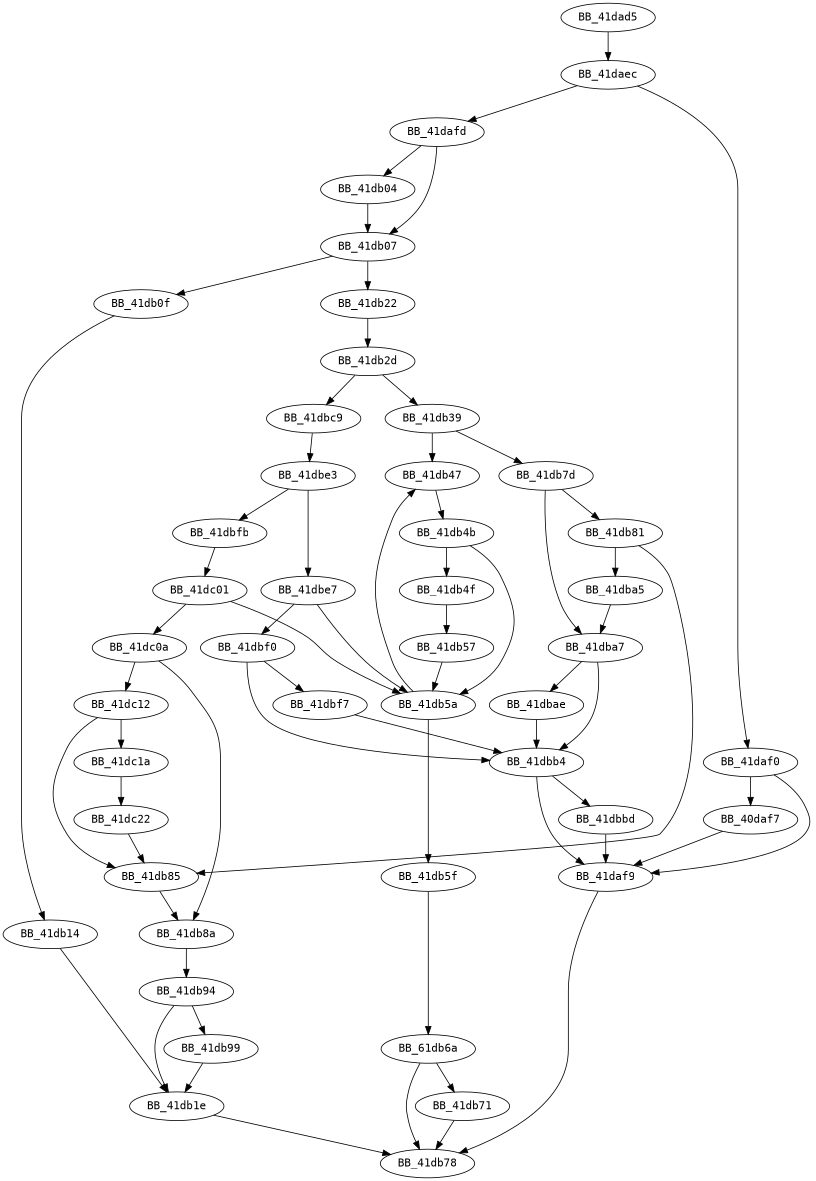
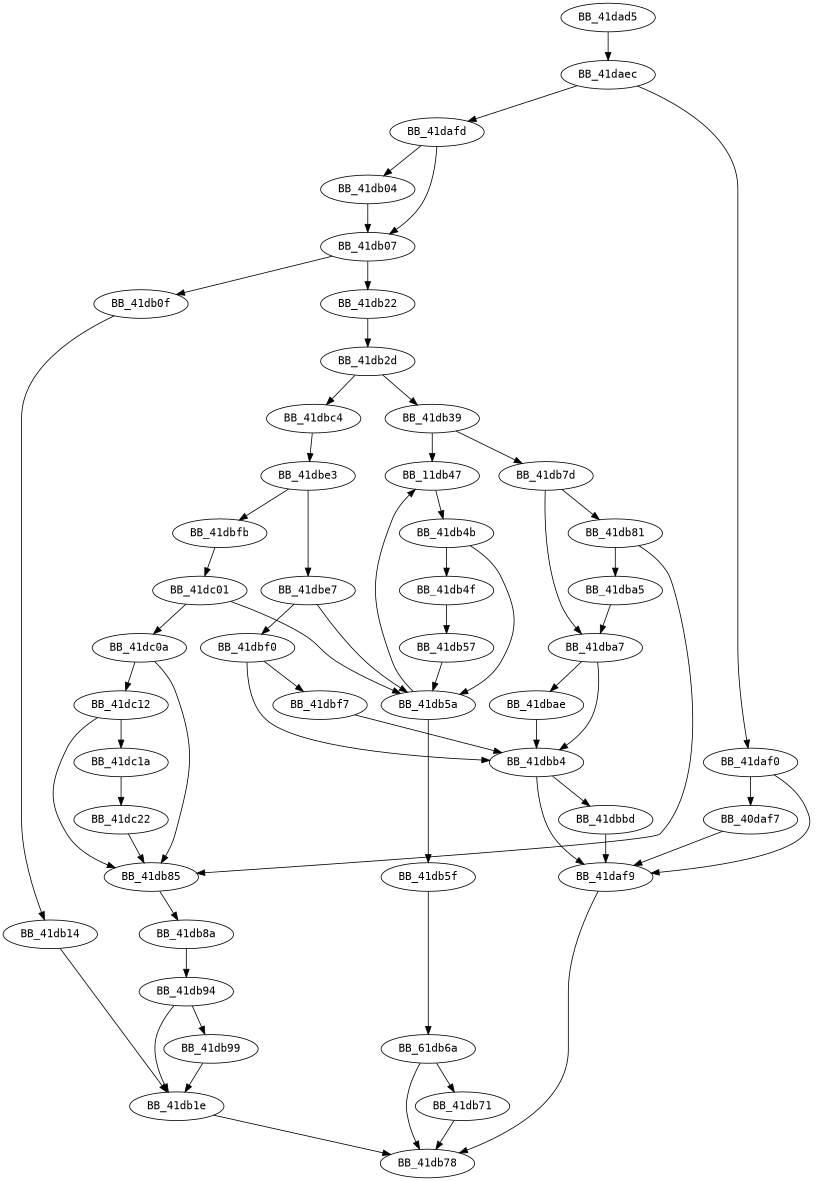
(314, 419) -> (314, 419)
(432, 476) -> (432, 476)
(221, 778) -> (189, 756)
